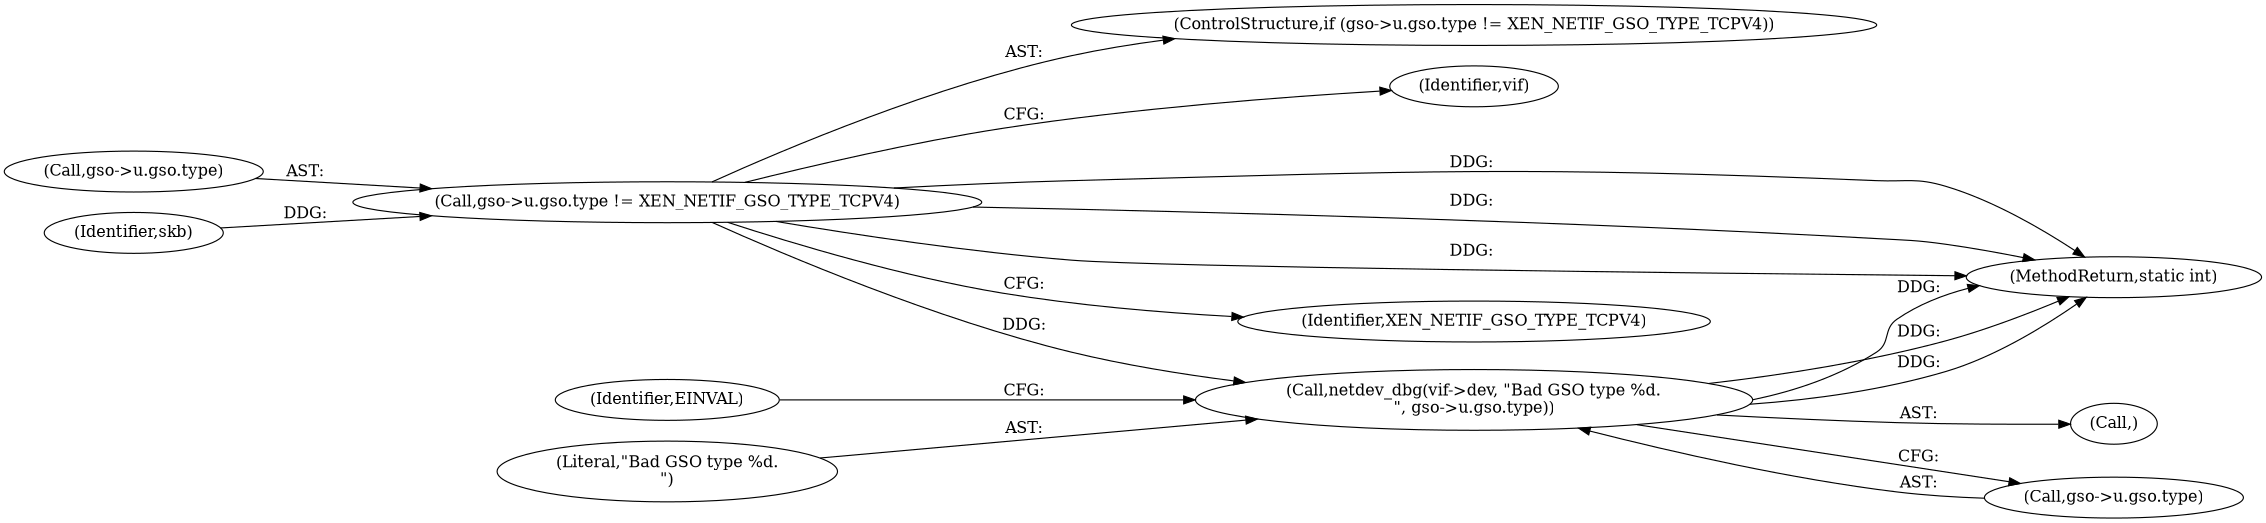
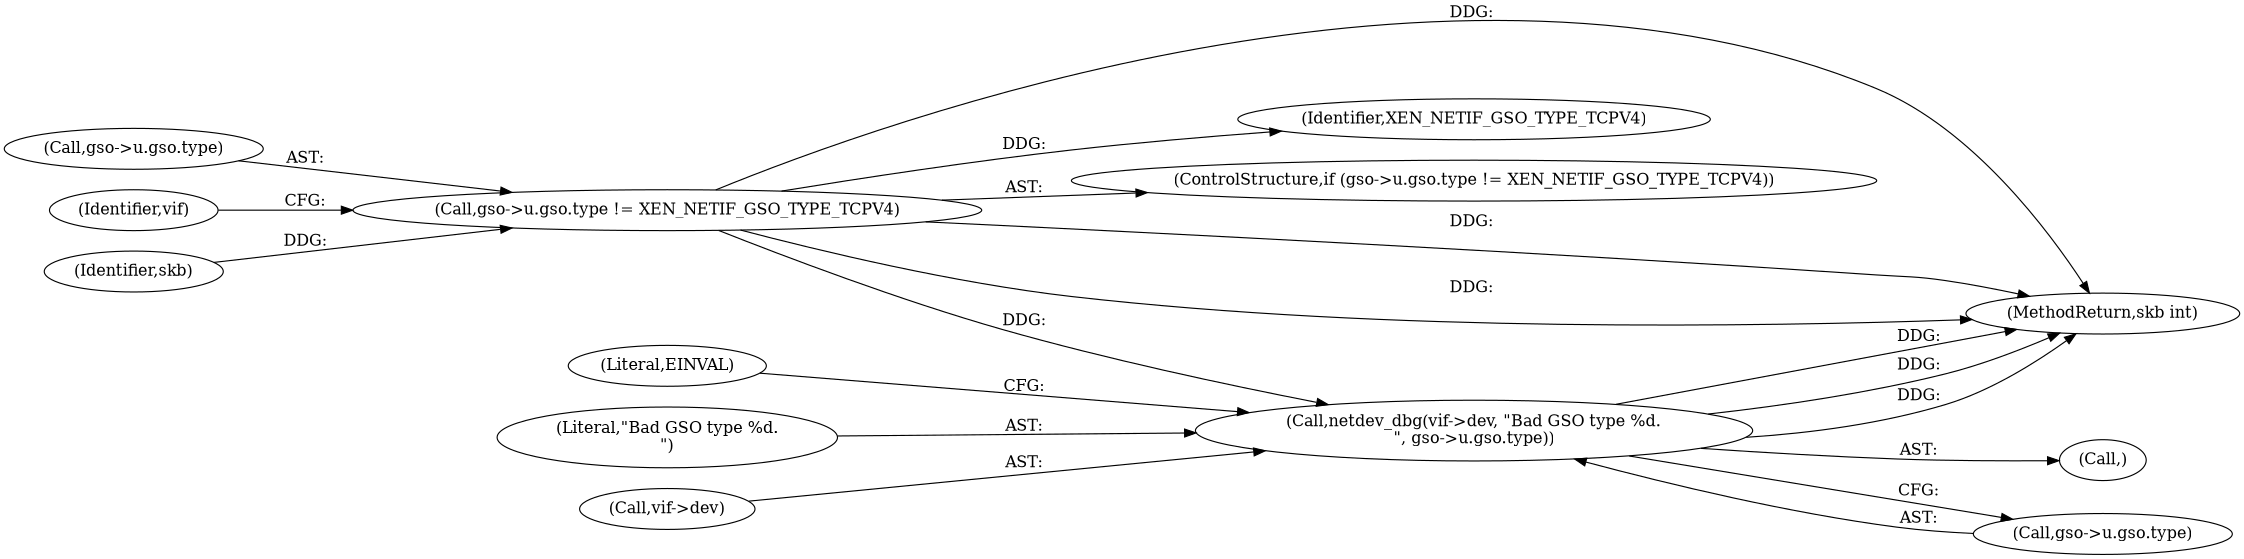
(1060, 120) -> (280, 210)
(2114, 277) -> (2103, 314)
(1027, 285) -> (1027, 145)
(667, 400) -> (667, 366)
none -> (667, 509)
